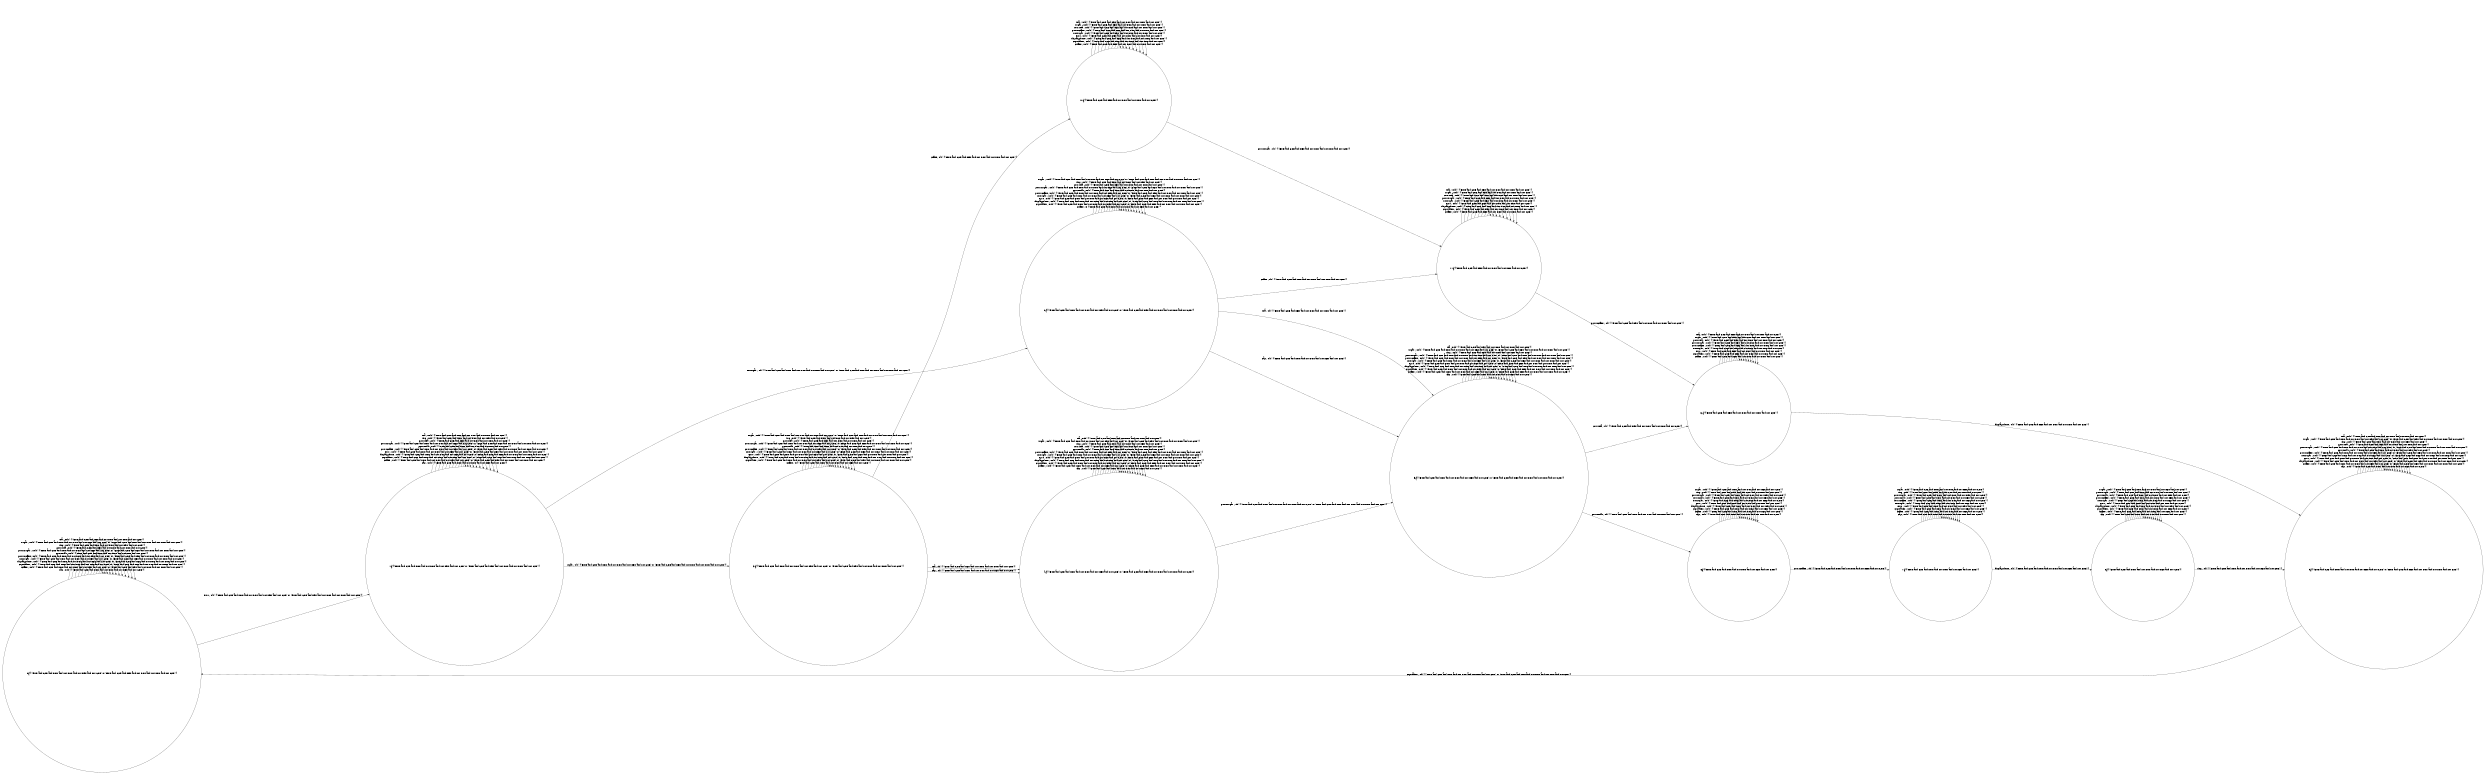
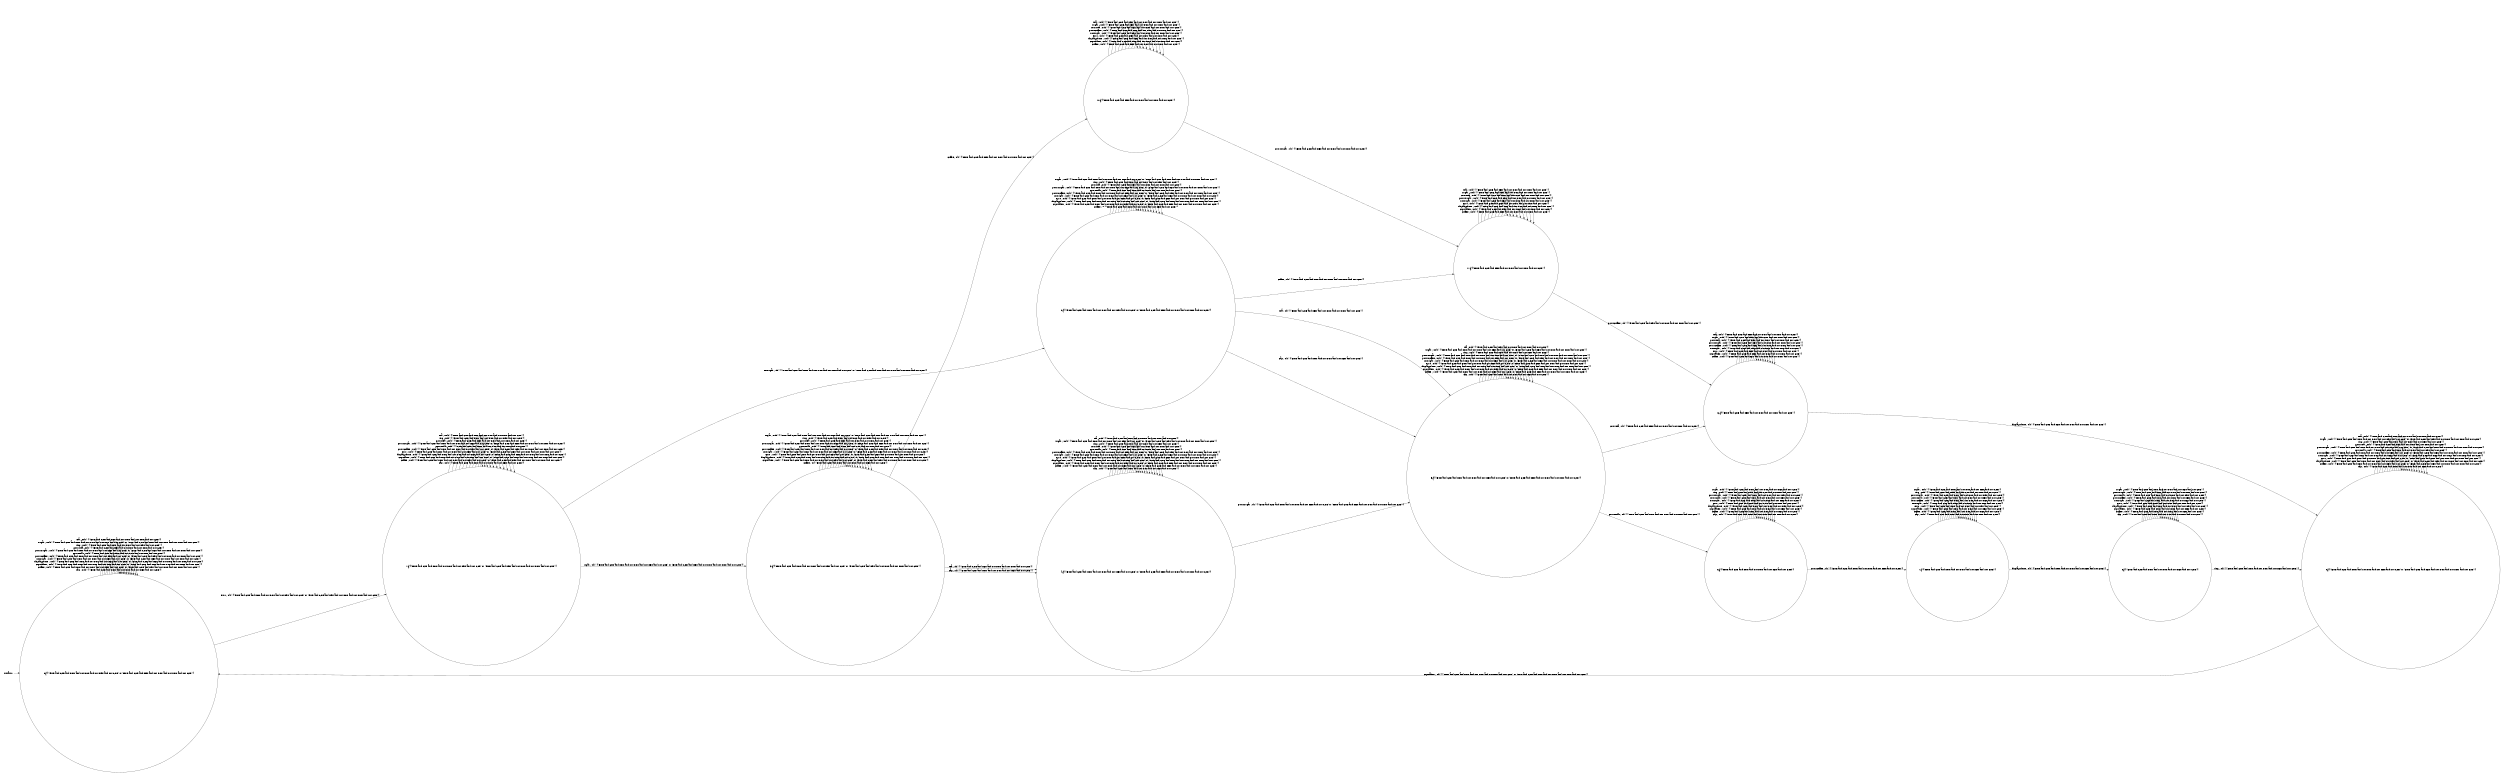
none -> (8, 673)
